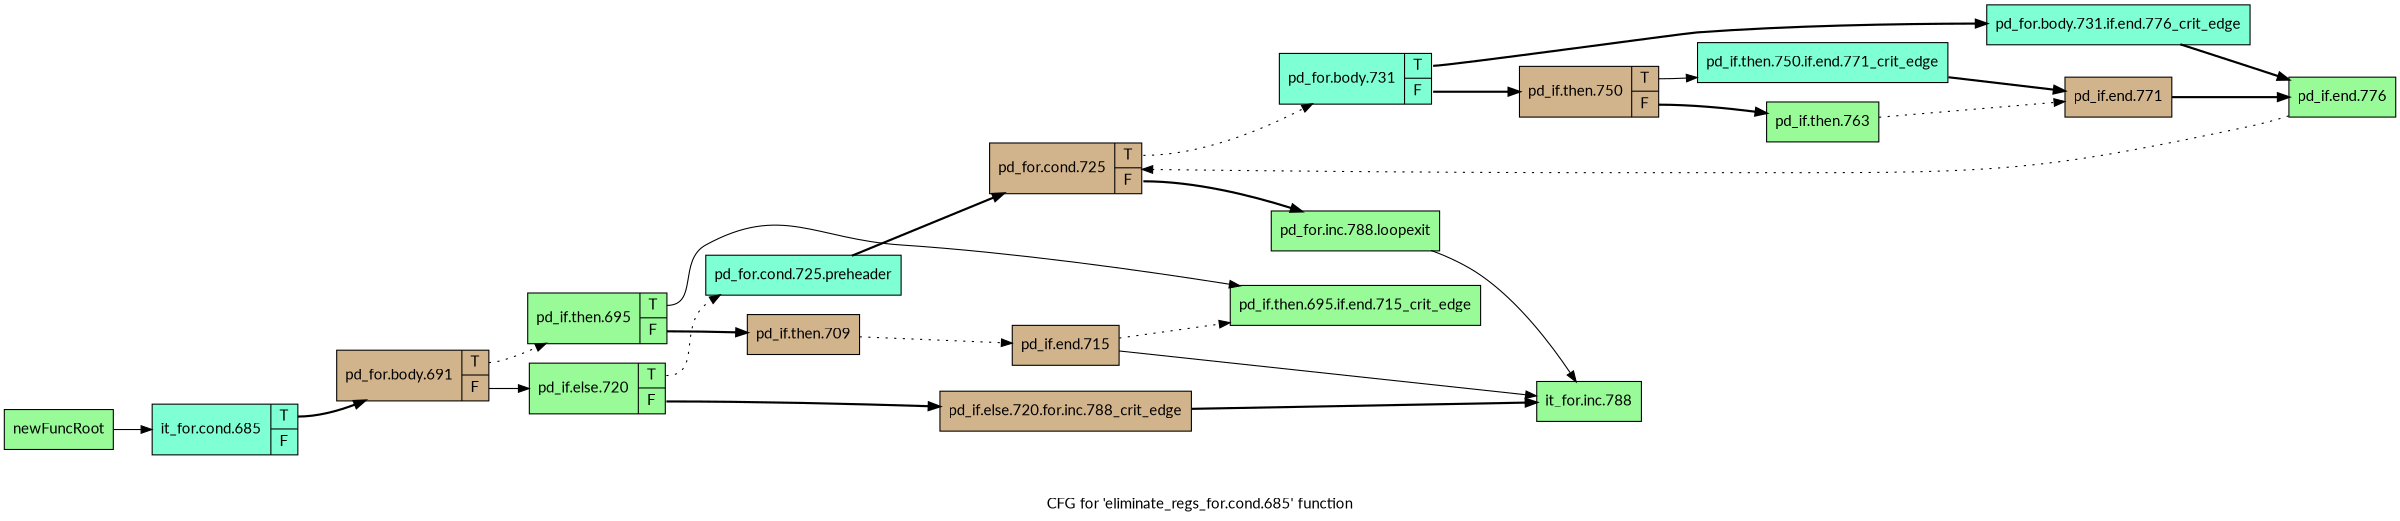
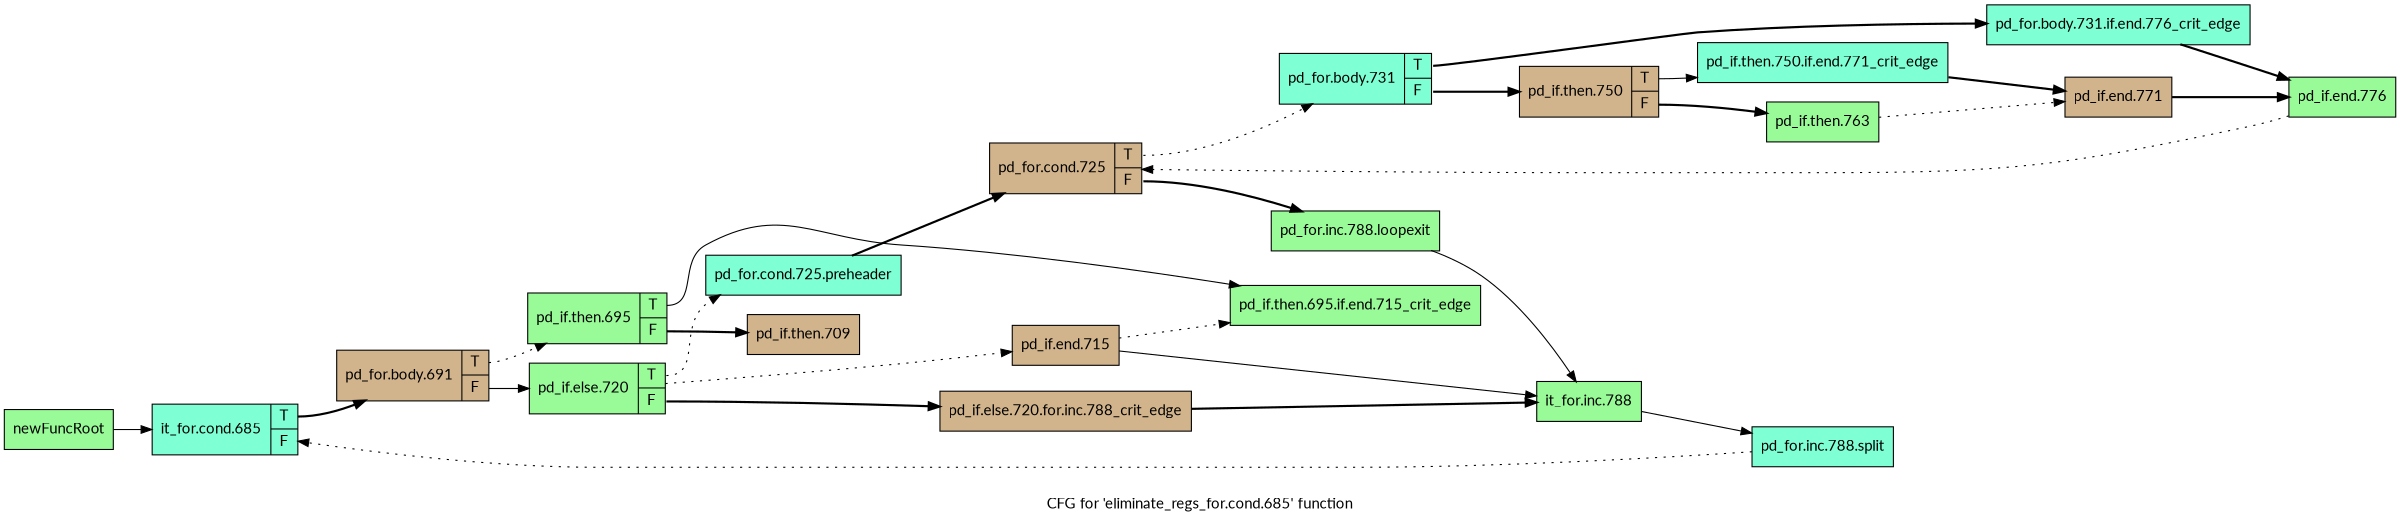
(930, 340) -> (833, 370)
none -> (1823, 447)
